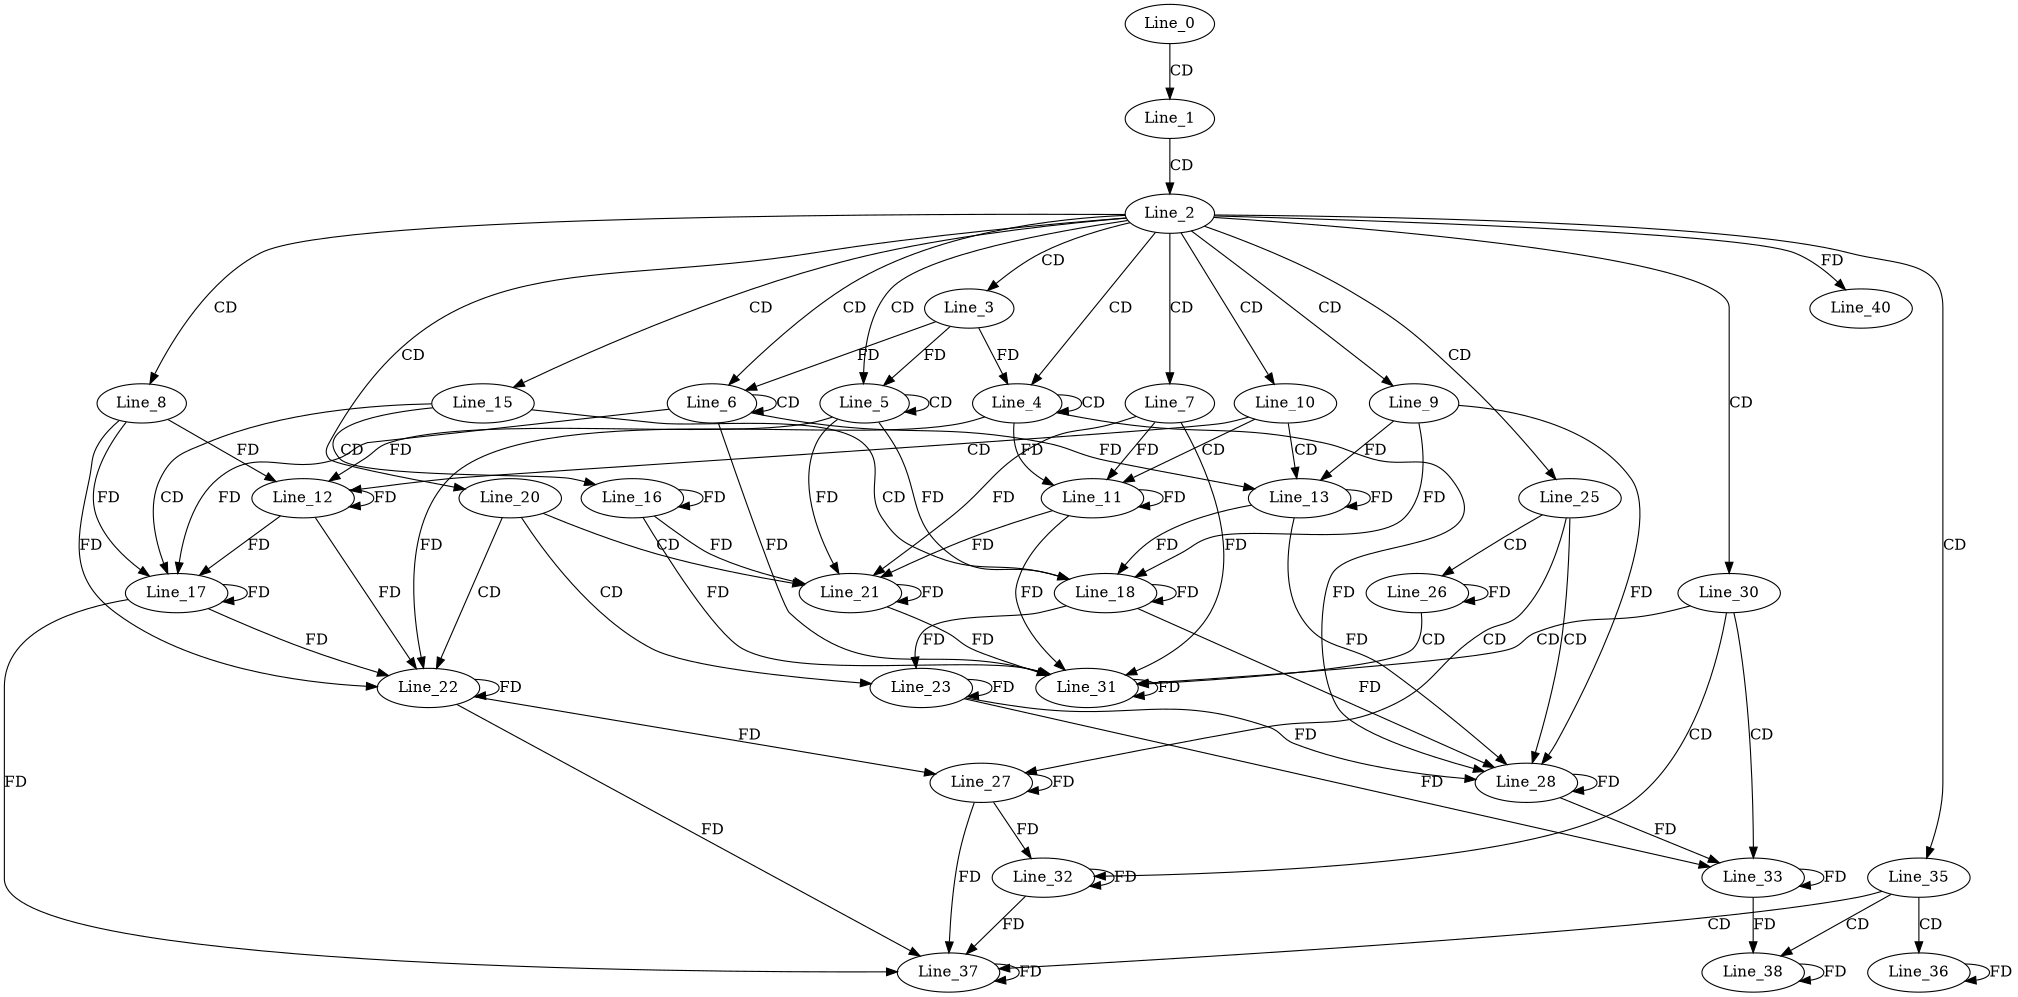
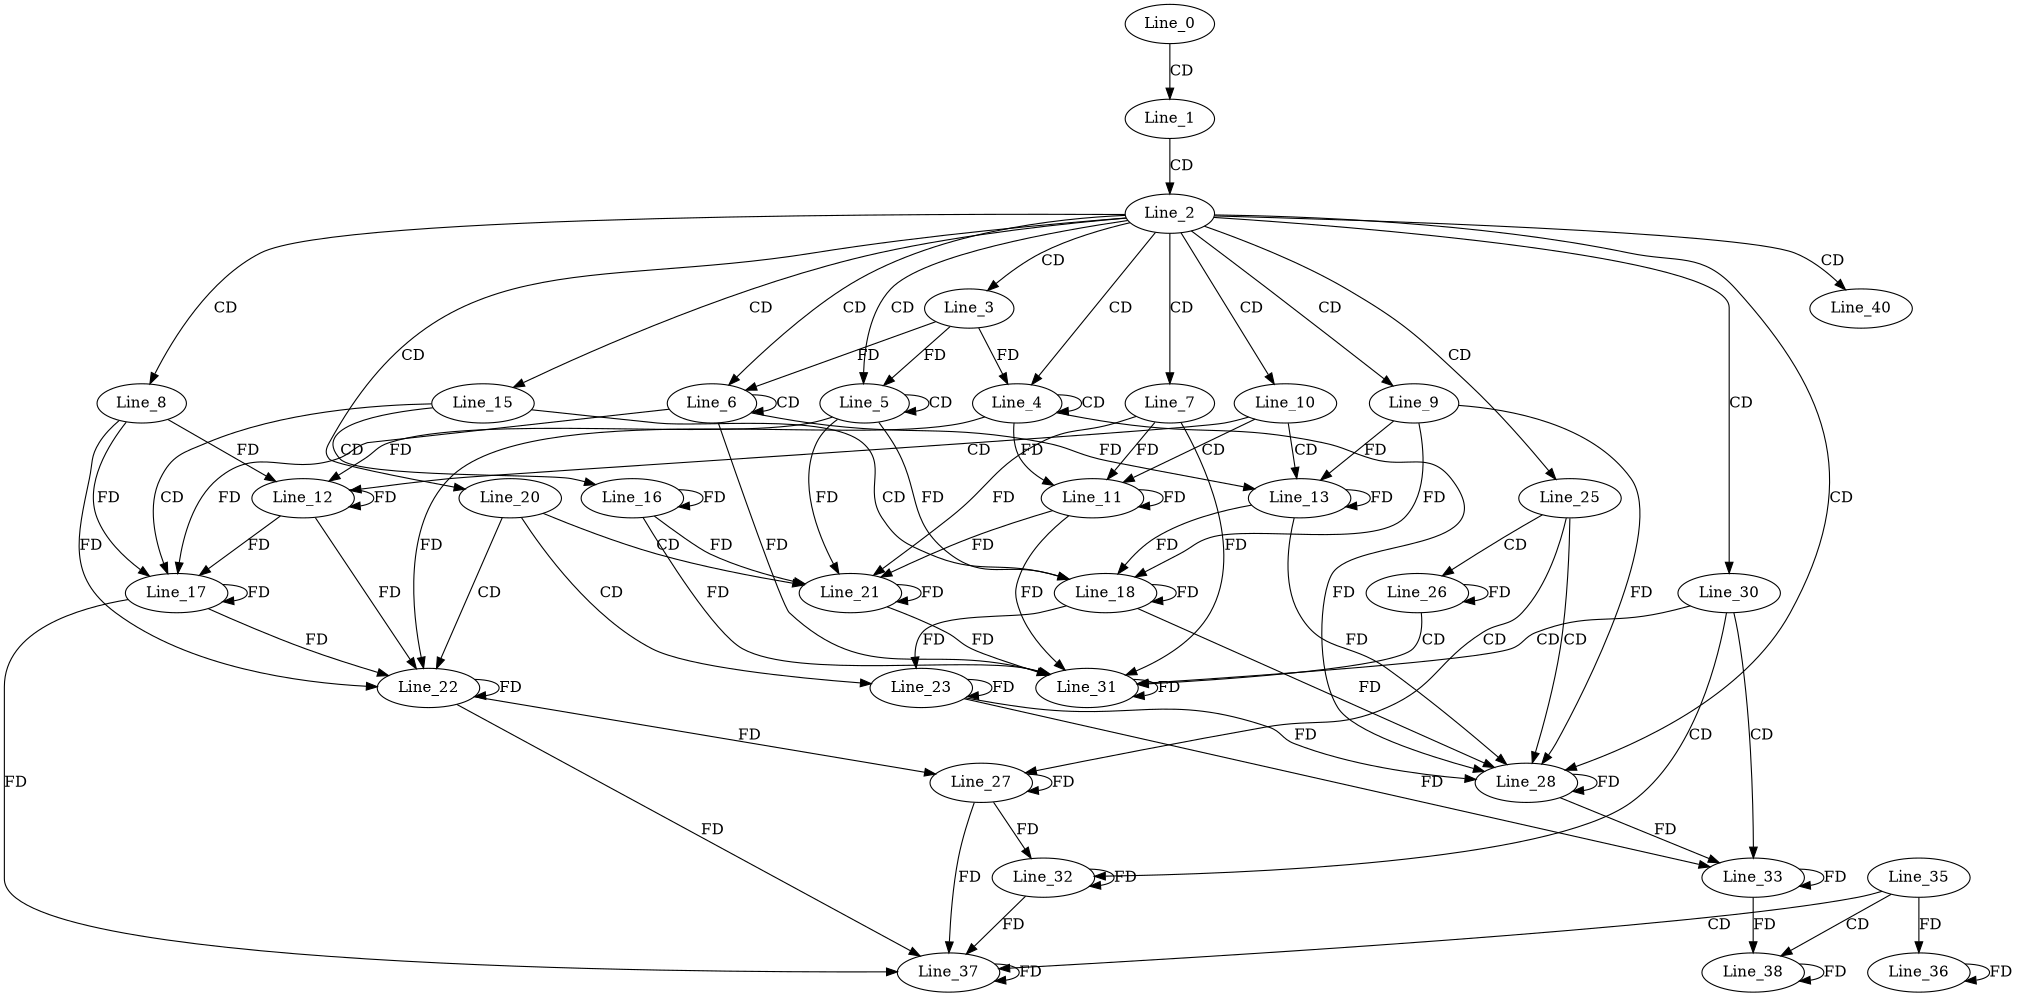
(1862, 256) -> (1766, 325)
(1833, 261) -> (1833, 261)
(1931, 925) -> (1931, 925)
